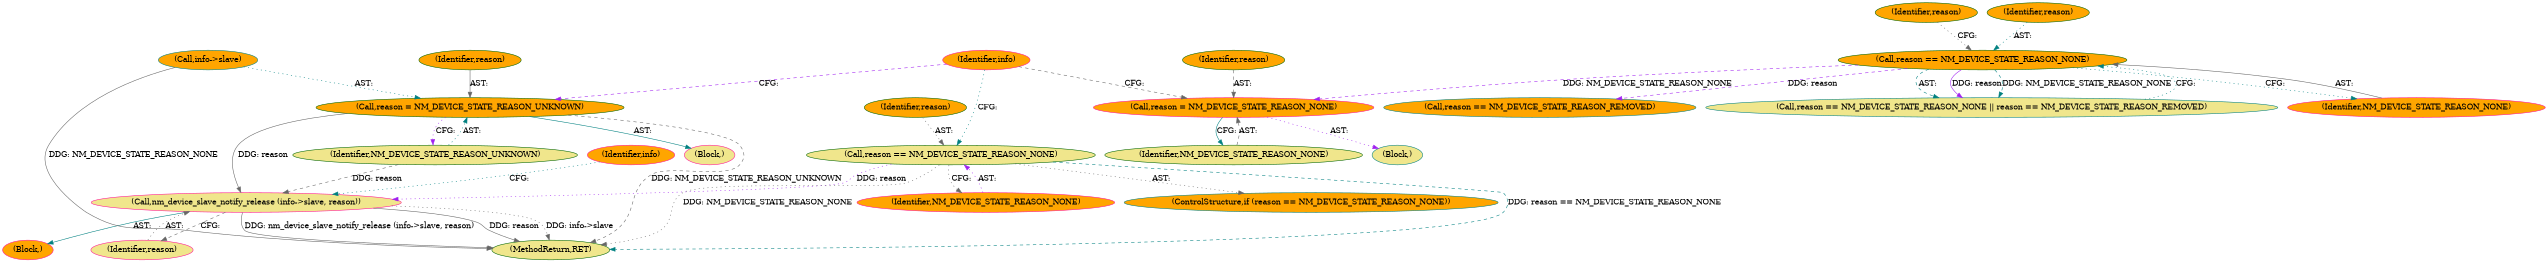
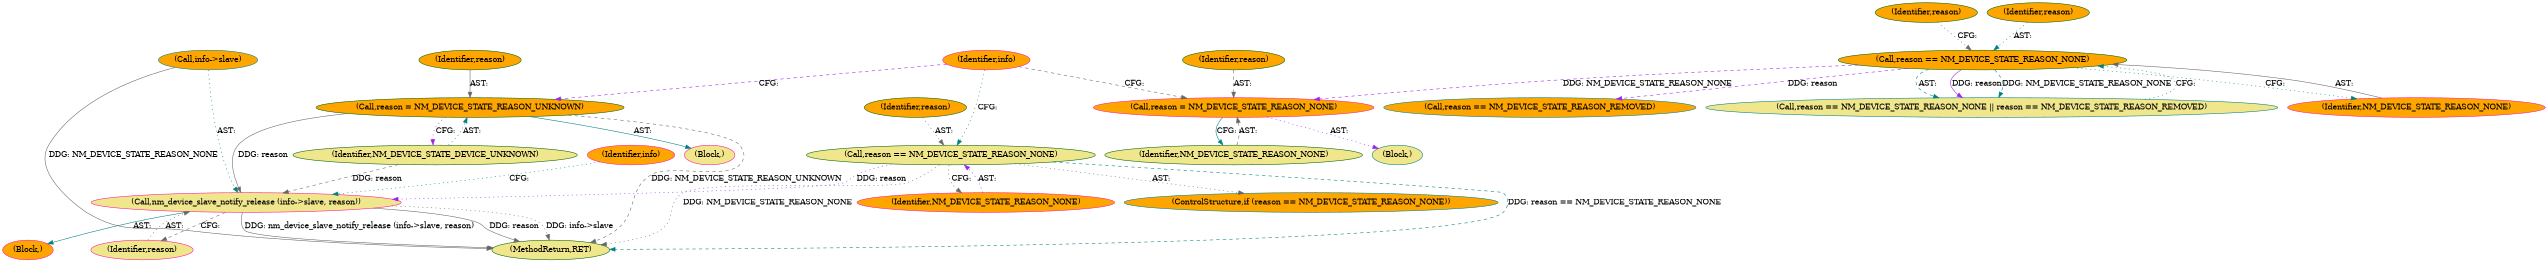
(329, 82) -> (216, 130)
(435, 155) -> (435, 155)
